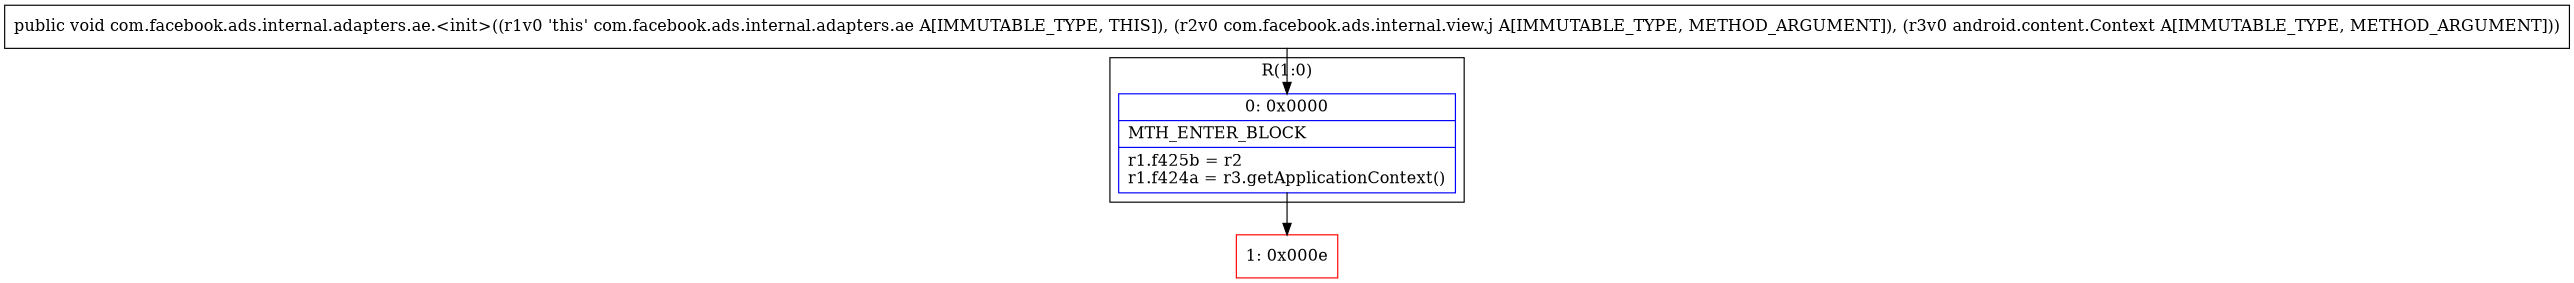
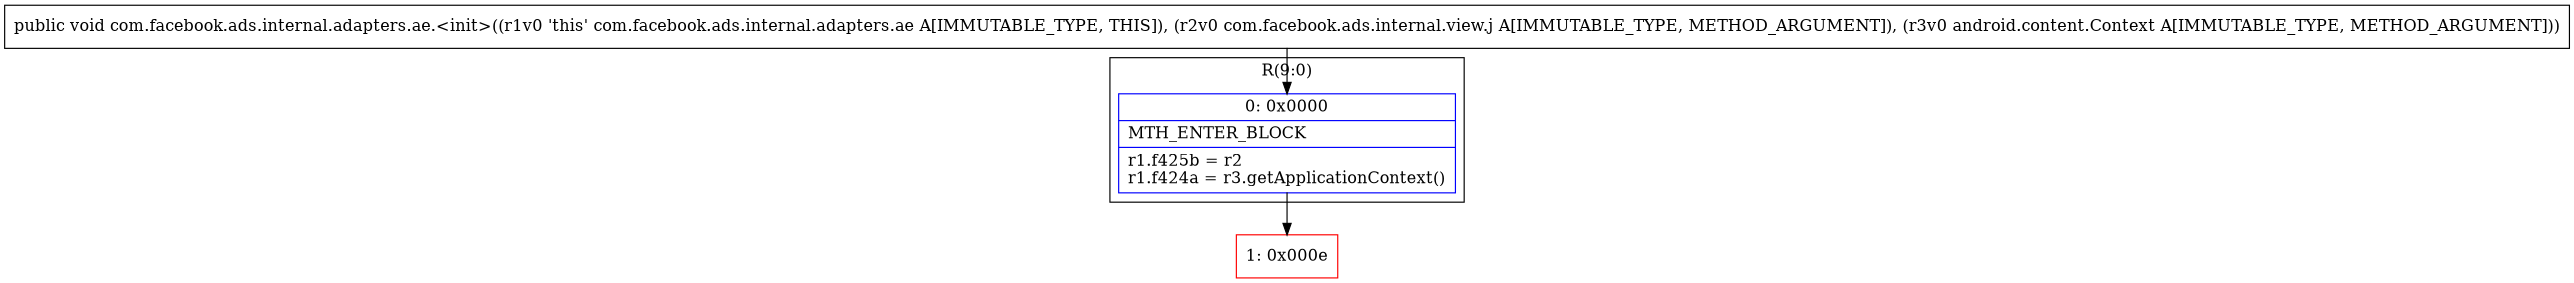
(1287, 71) -> (1287, 71)
